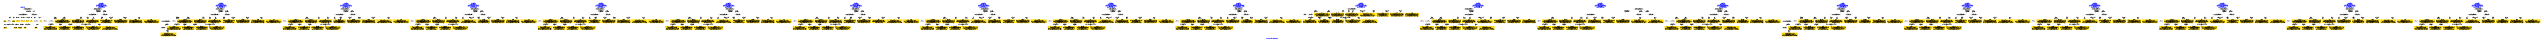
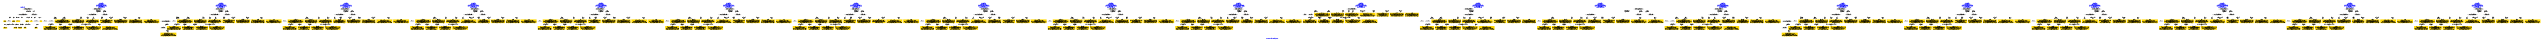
(23, 21) -> none
(27, 21) -> (27, 21)
